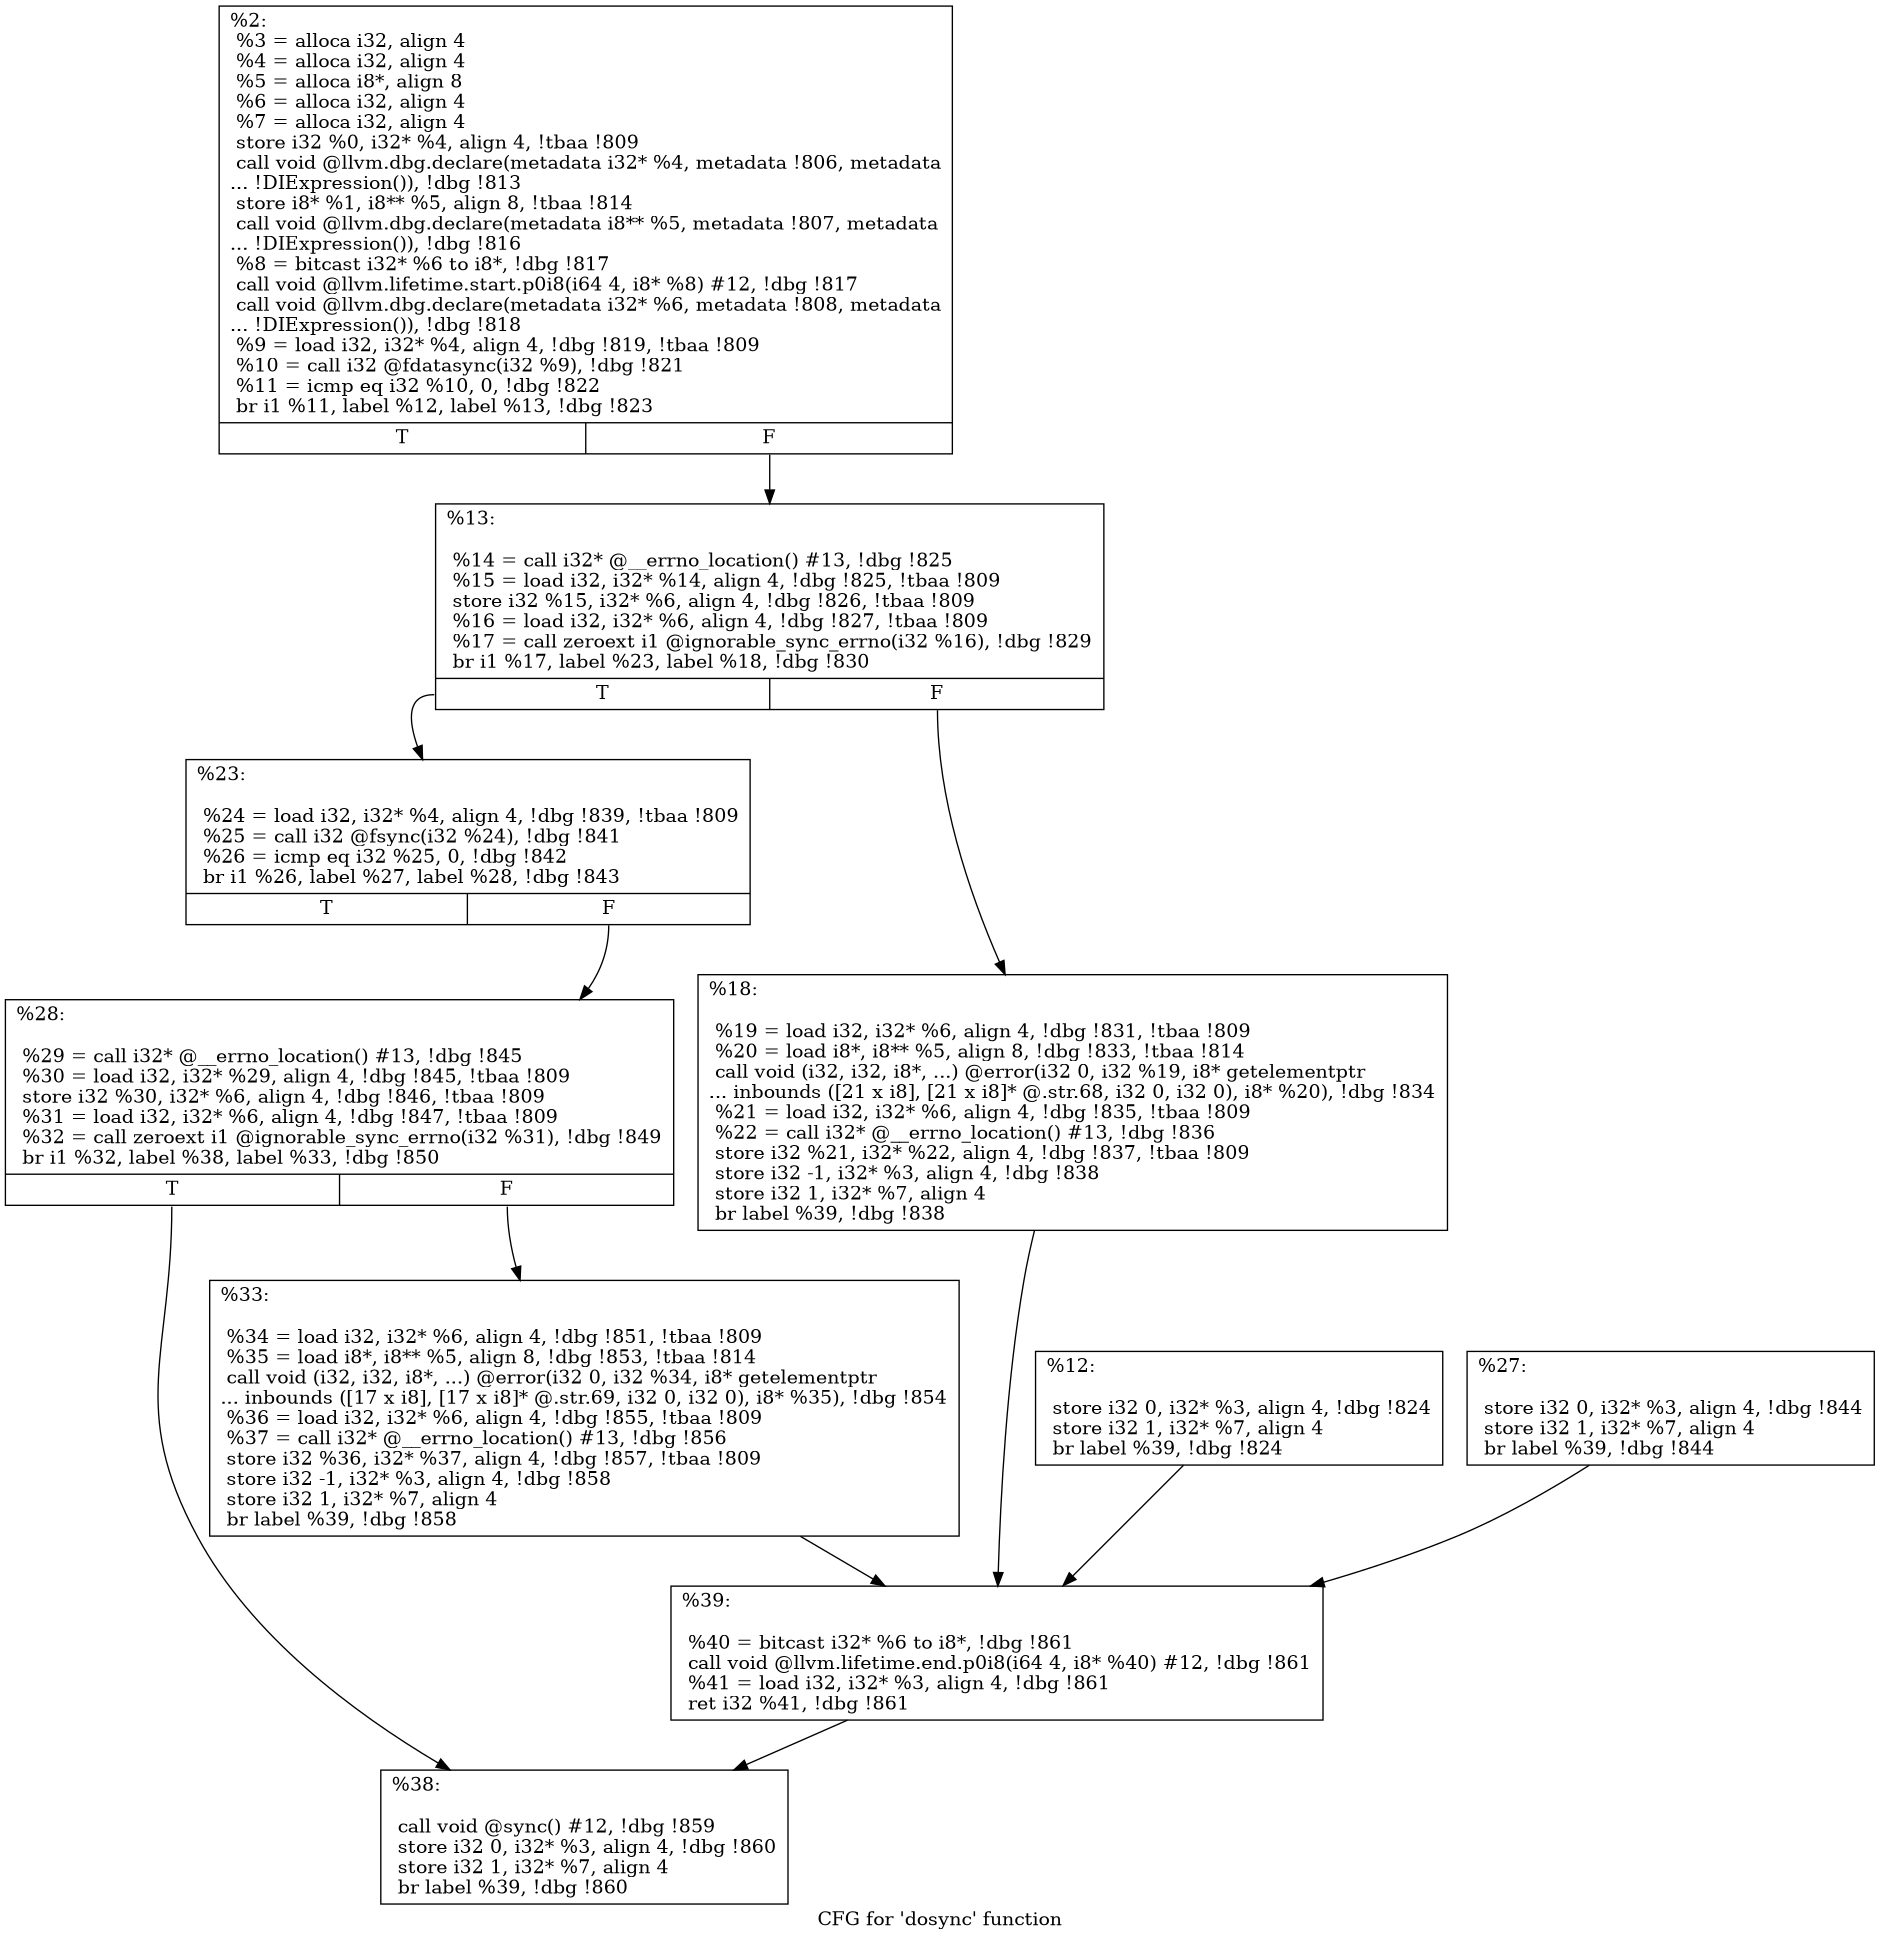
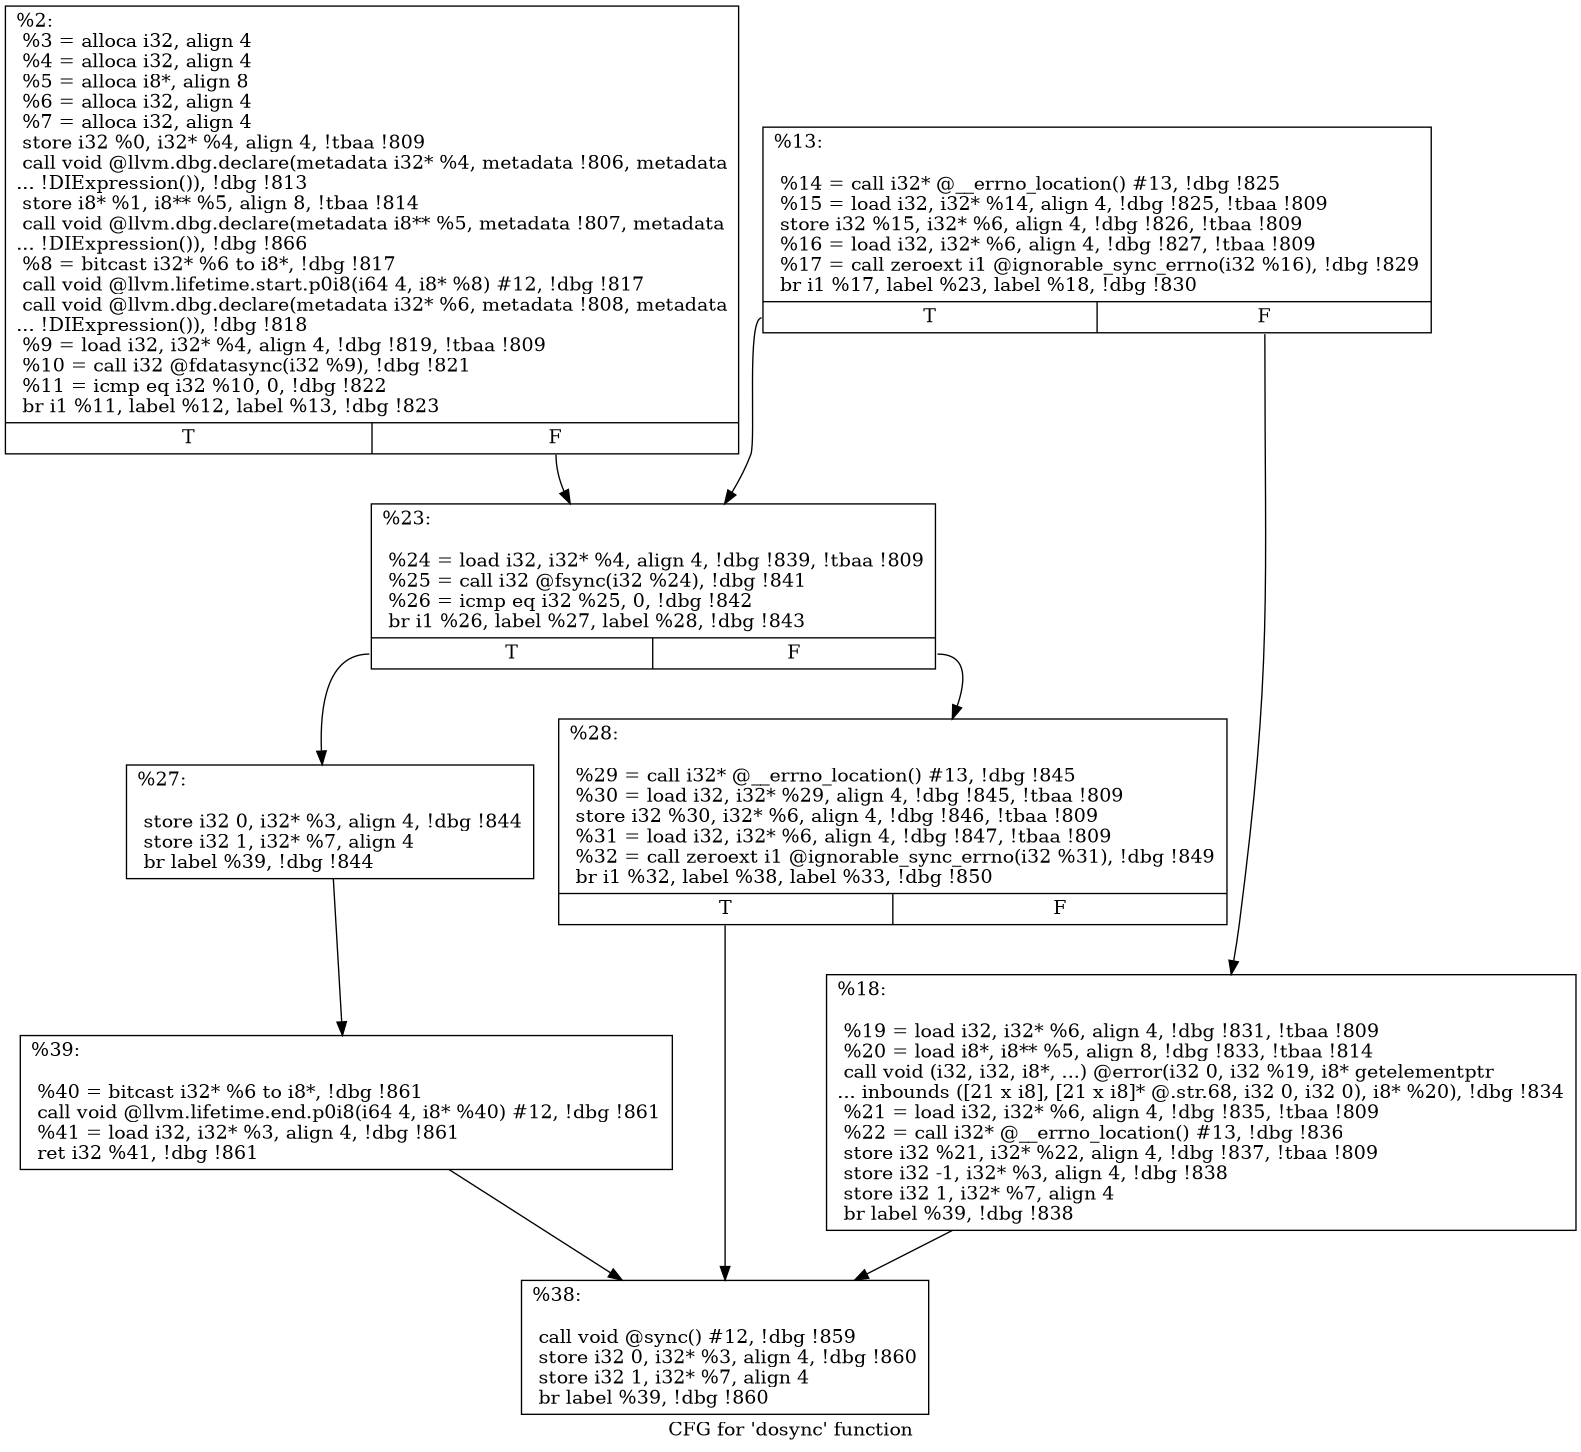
(376, 244) -> (162, 244)
(770, 472) -> (558, 473)
none -> (327, 691)
(1009, 1401) -> (910, 1252)
(584, 1408) -> none
(1239, 1408) -> none
